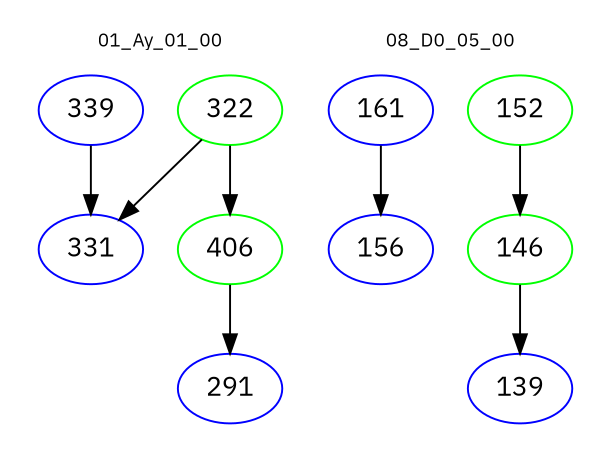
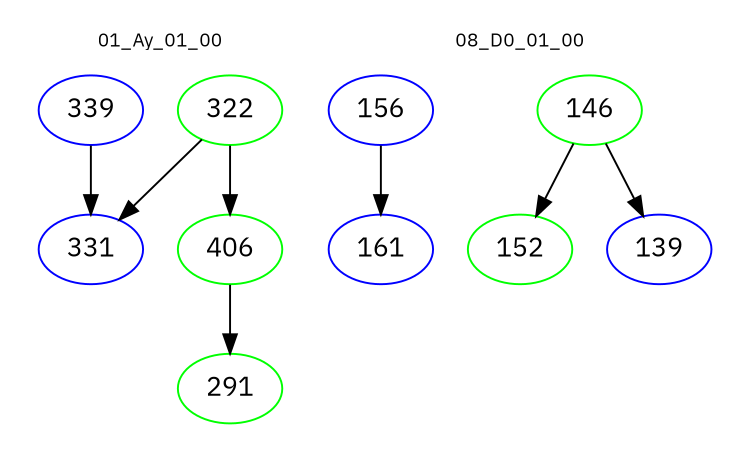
(450, 42) -> (520, 42)
(381, 170) -> (381, 170)
(520, 170) -> (559, 171)
(230, 389) -> (230, 389)
